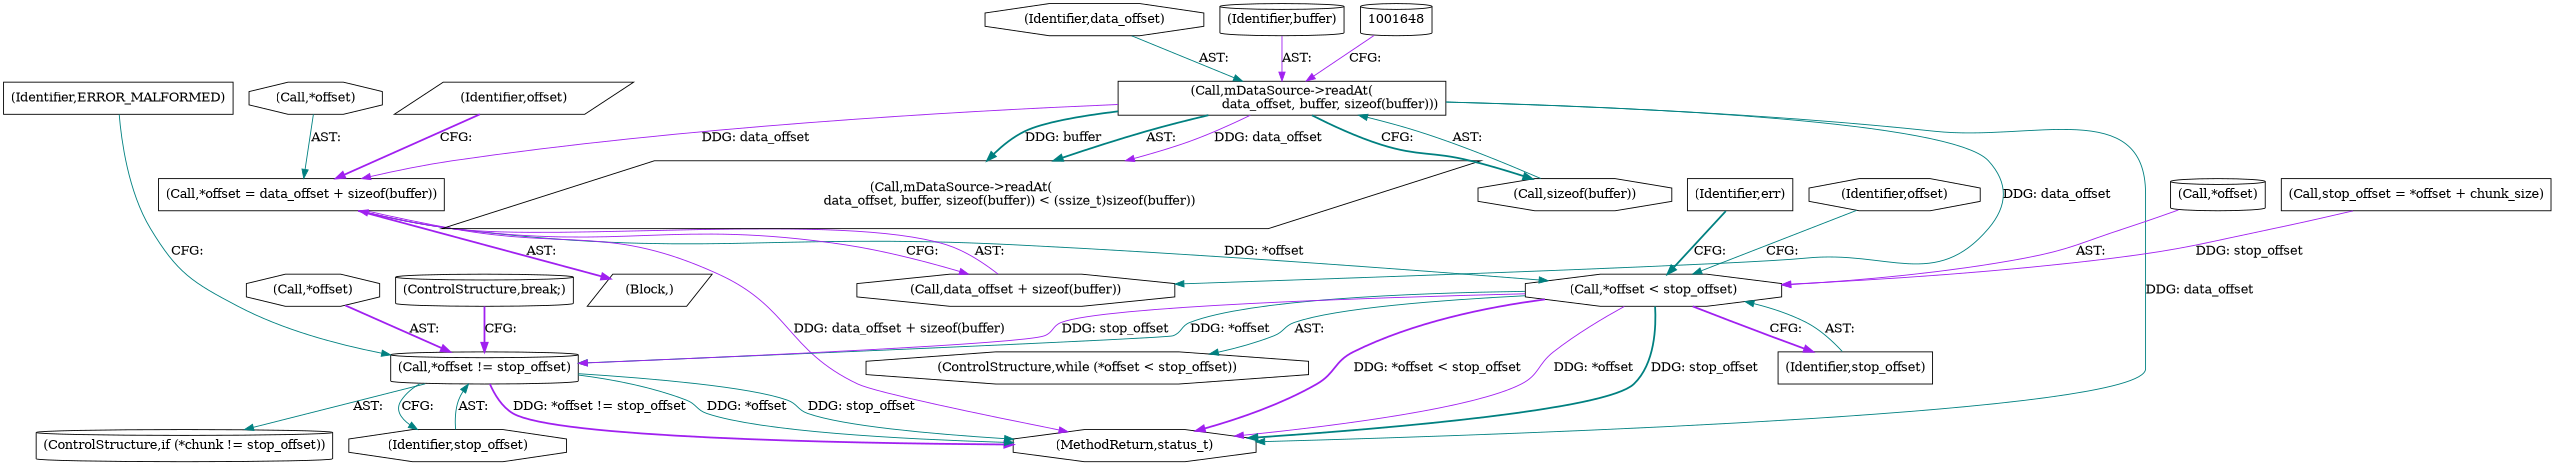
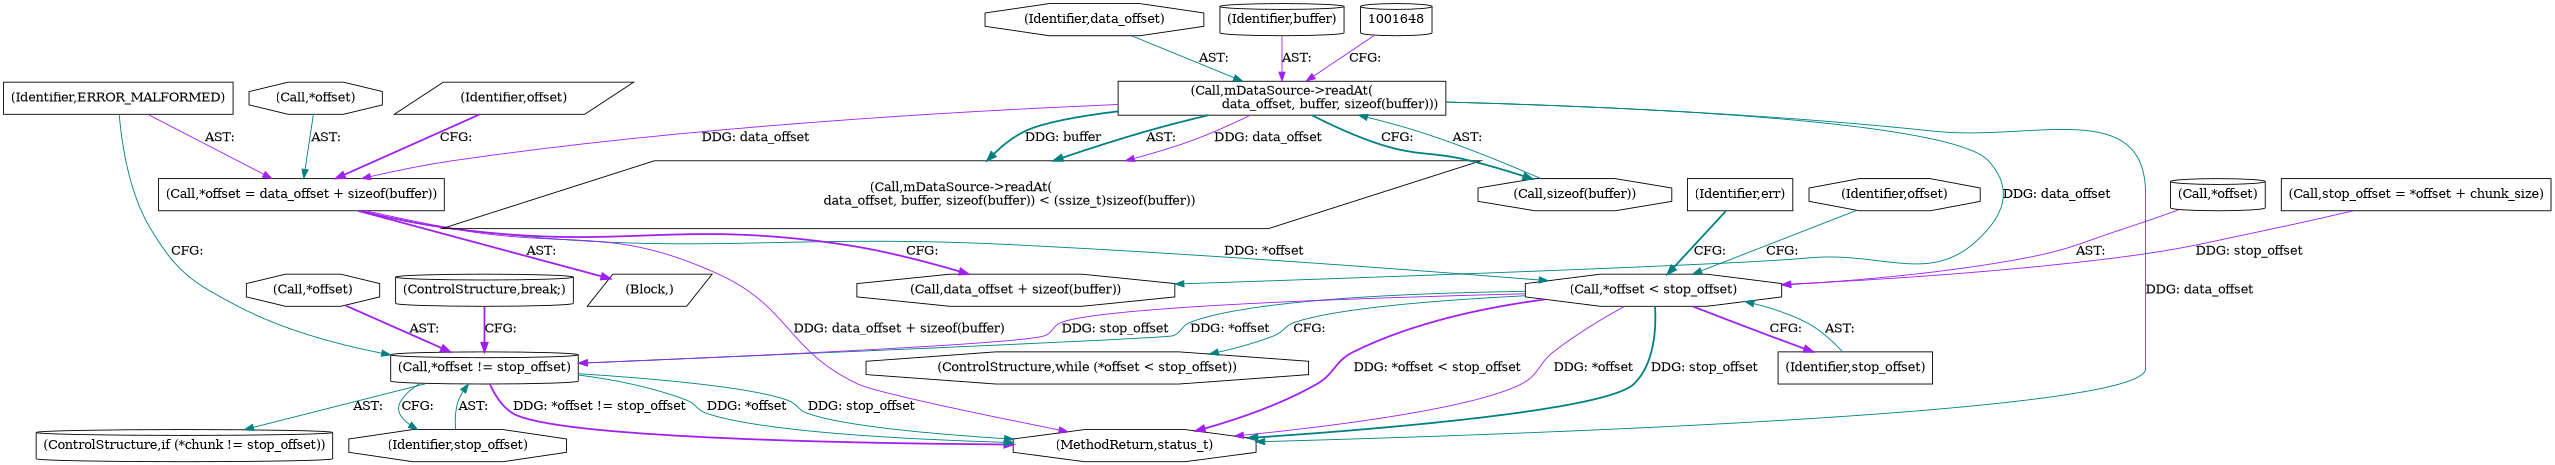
(751, 229) -> (206, 144)
(736, 235) -> (661, 235)
(1311, 329) -> (1311, 329)
